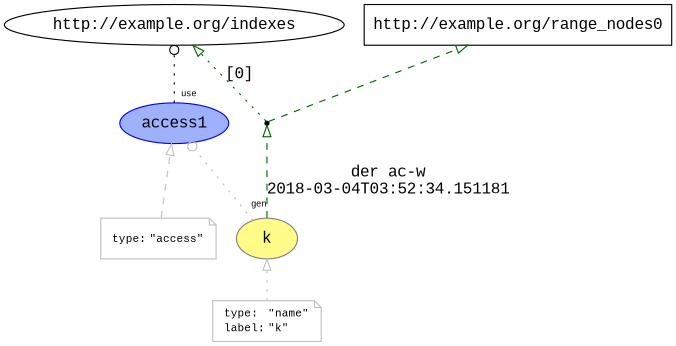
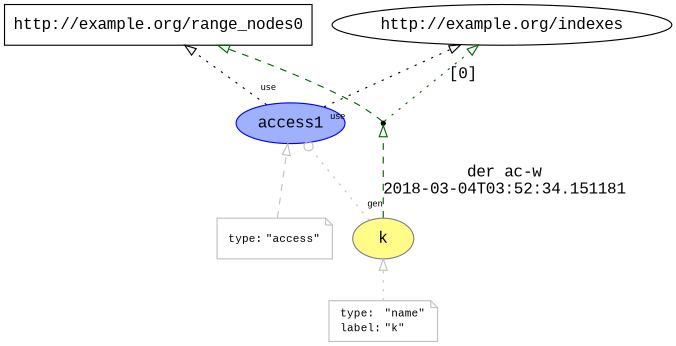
none -> (230, 78)
(174, 79) -> (387, 78)
